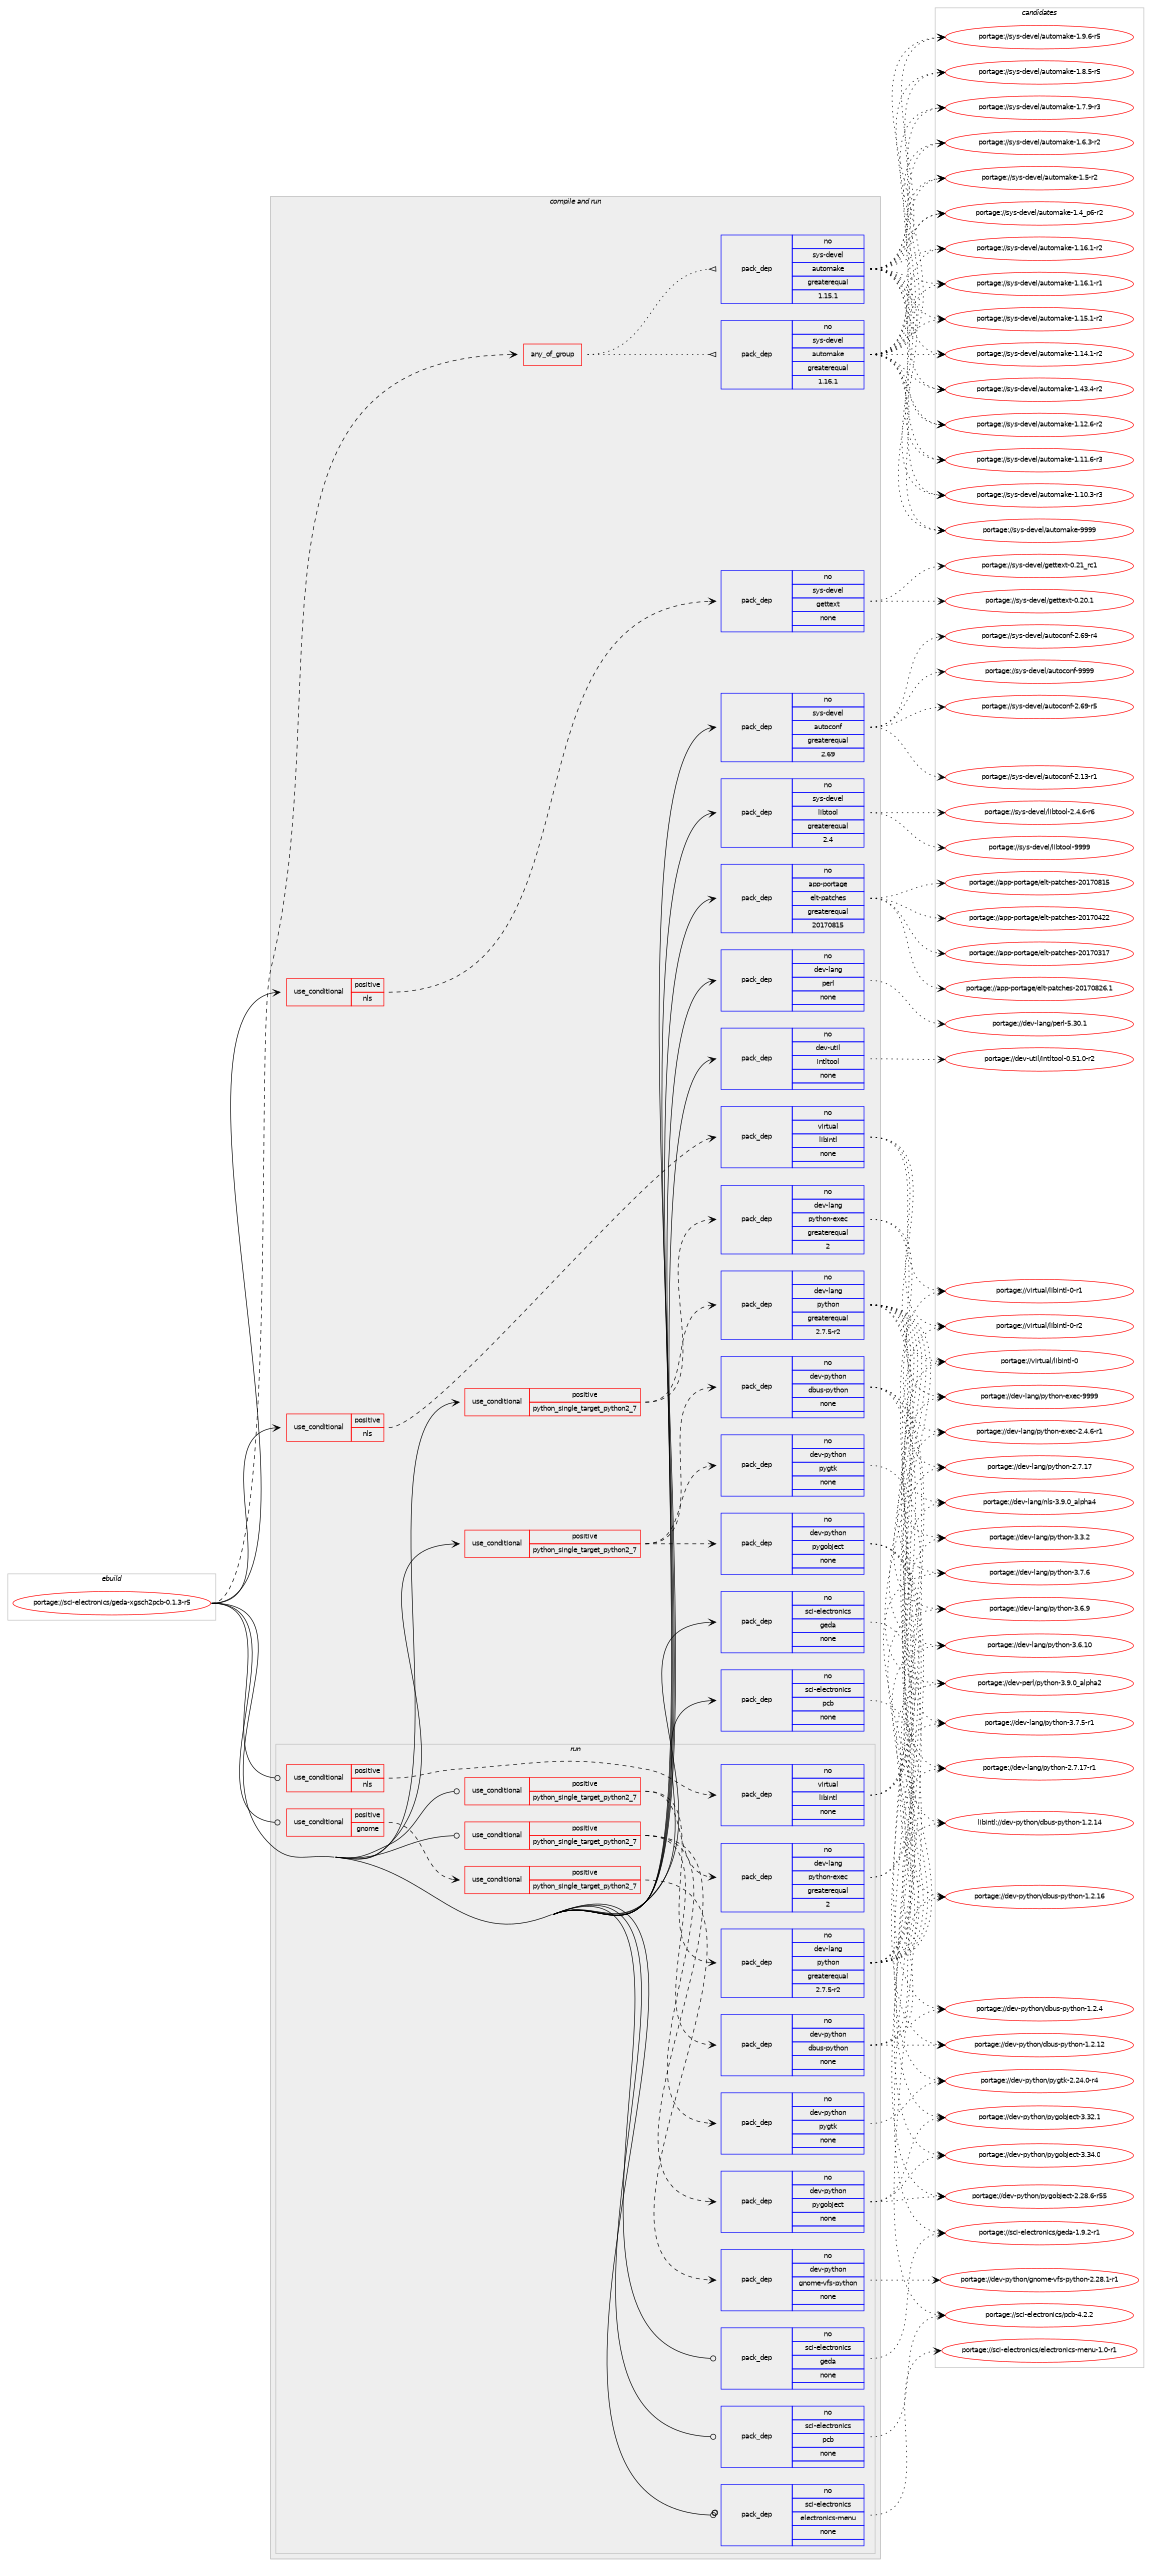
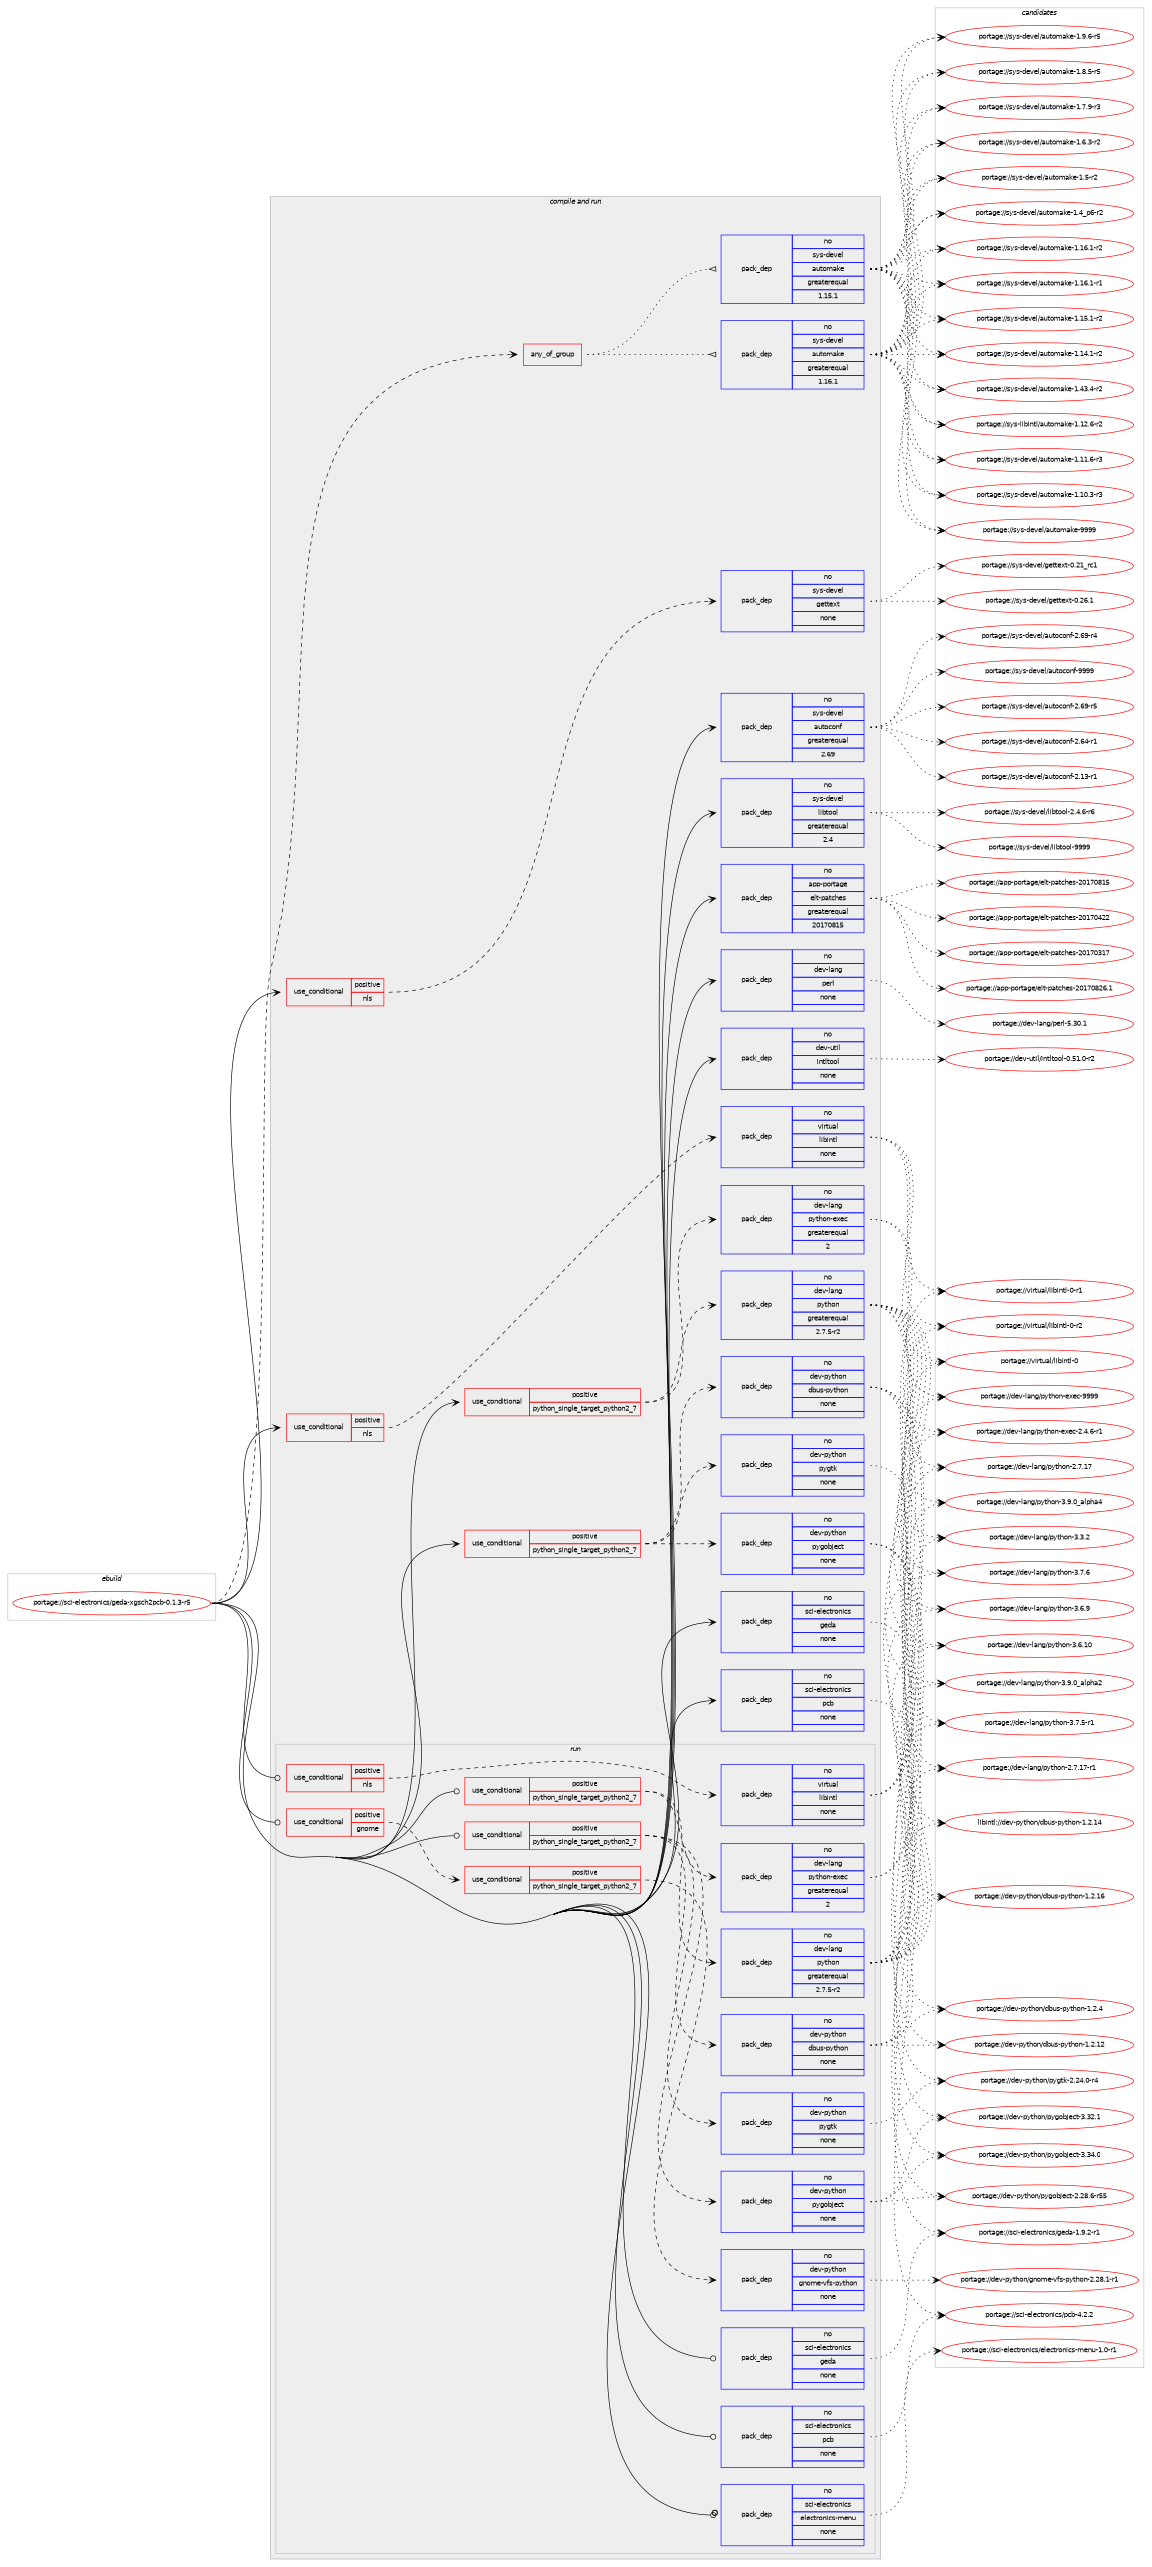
(1039, 425) -> (1039, 425)
(1039, 601) -> (1039, 601)
none -> (1039, 742)
(1039, 1503) -> (1039, 1503)
(1039, 1684) -> (1039, 1684)
